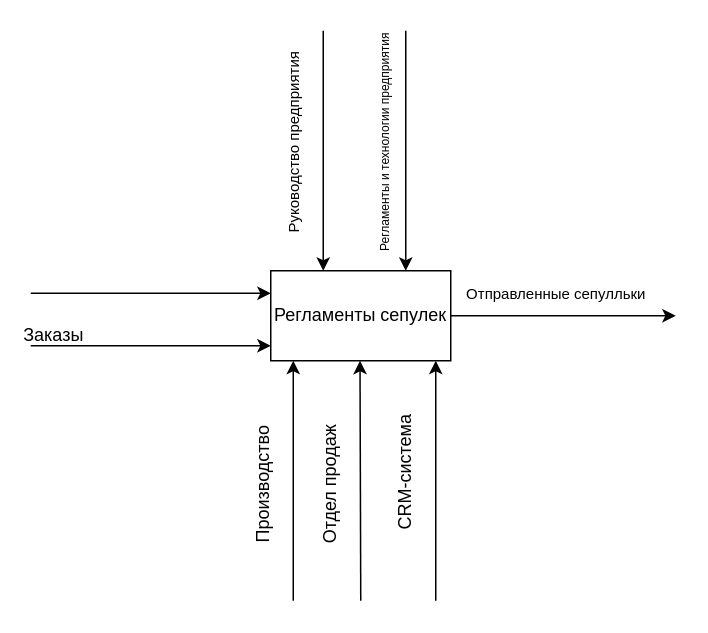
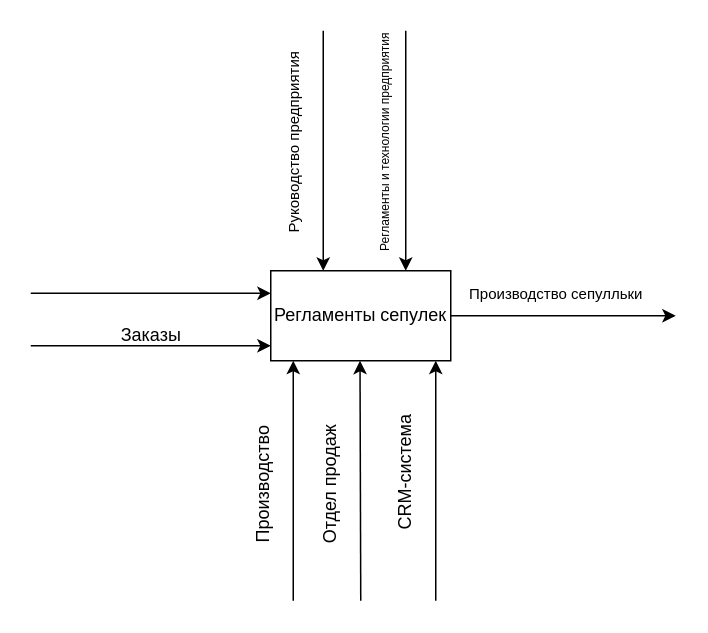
(557, 293) -> (557, 293)
(53, 335) -> (151, 335)
